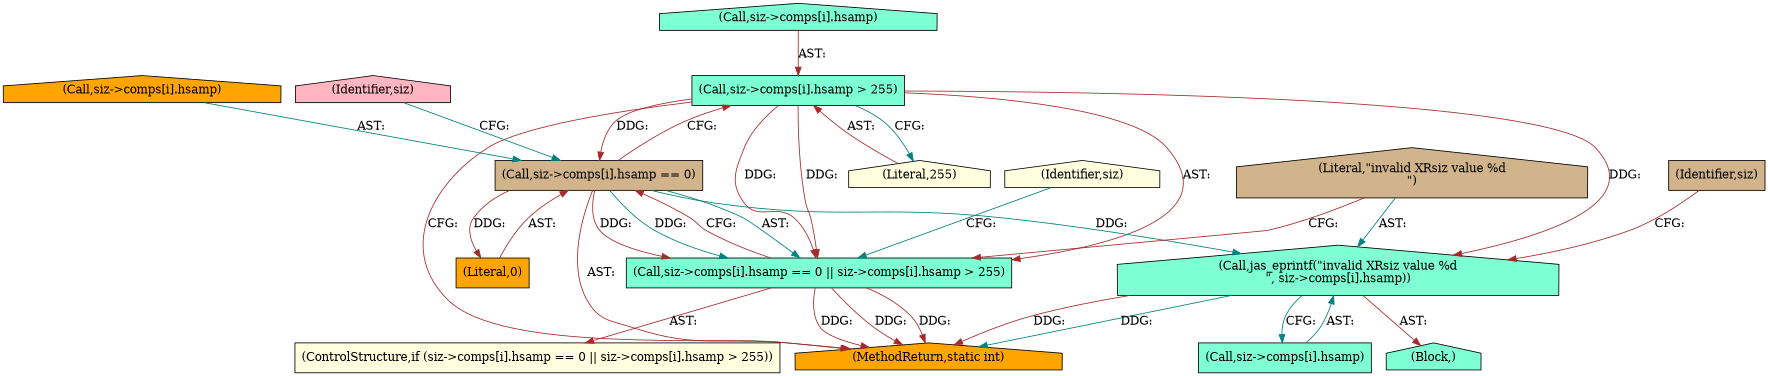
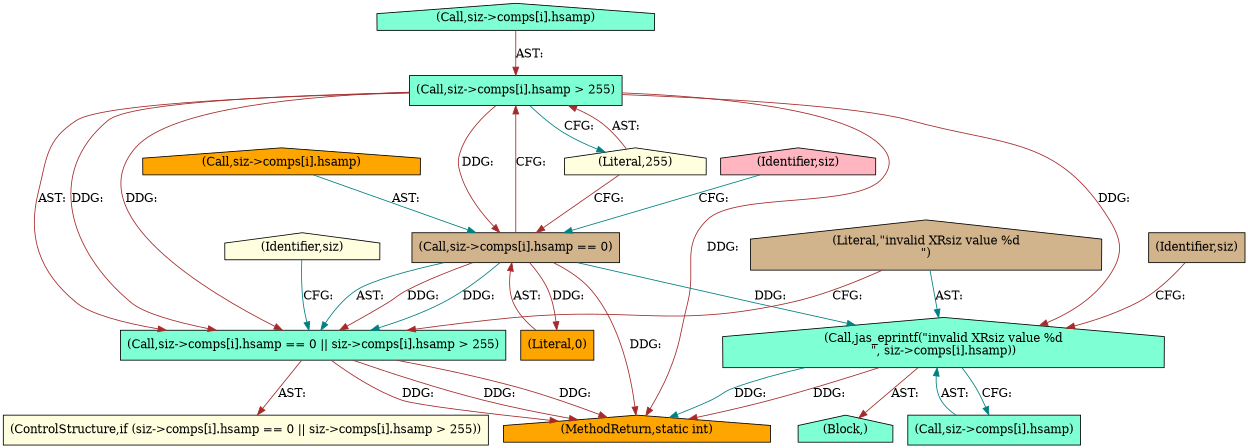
(445, 224) -> (725, 248)
(705, 230) -> (581, 201)
(603, 273) -> (647, 345)
